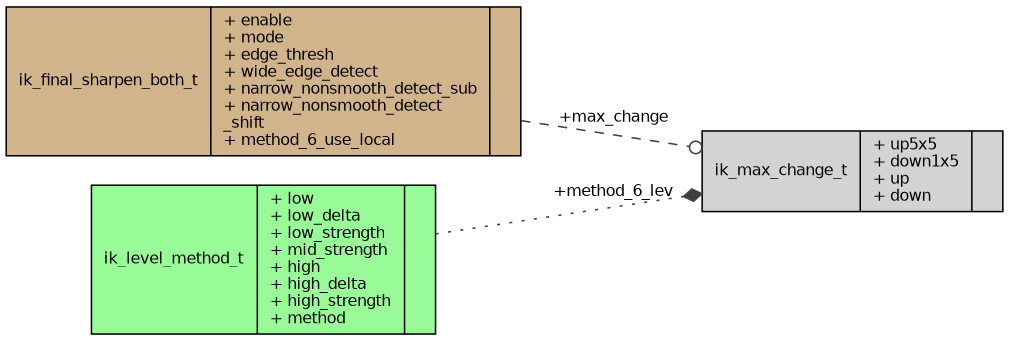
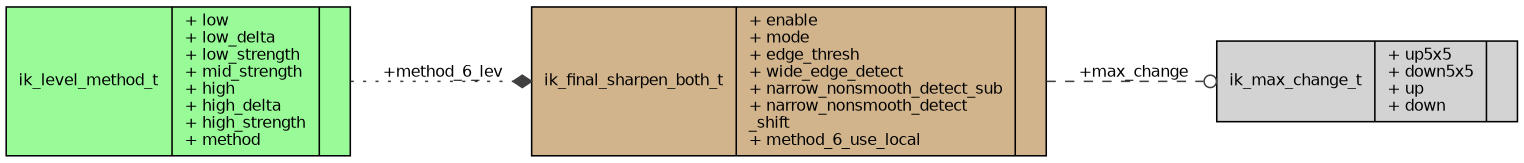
(916, 162) -> (1431, 72)
(559, 215) -> (432, 81)
